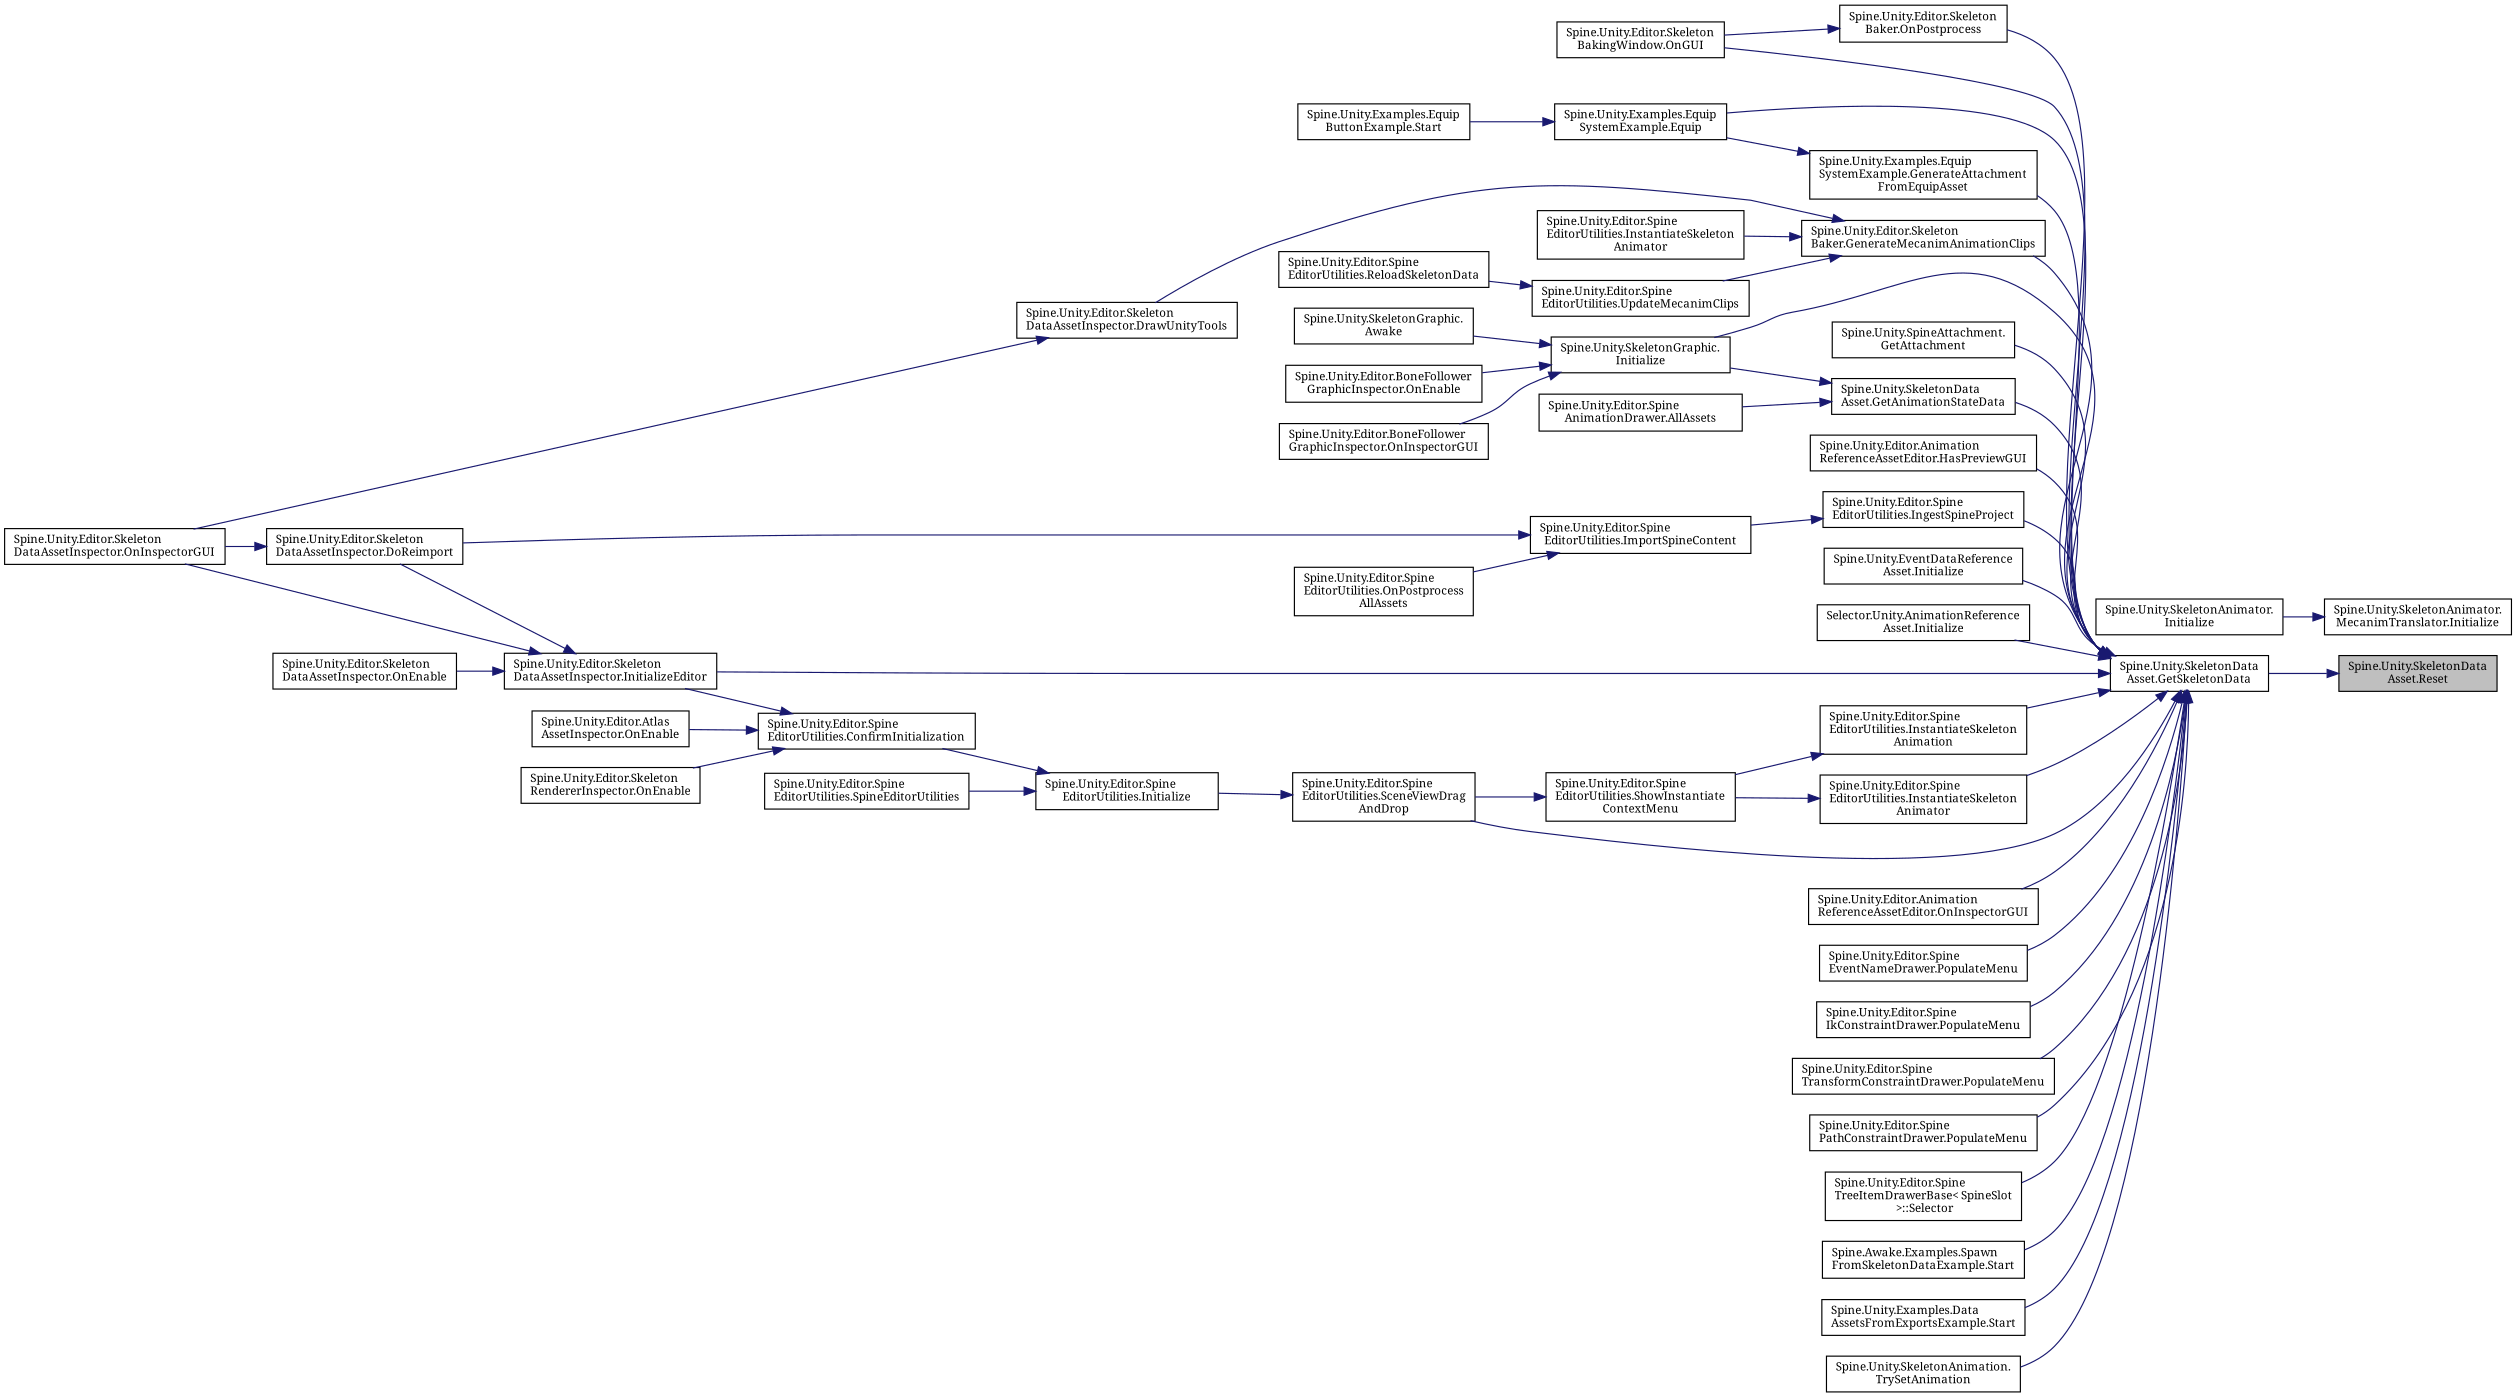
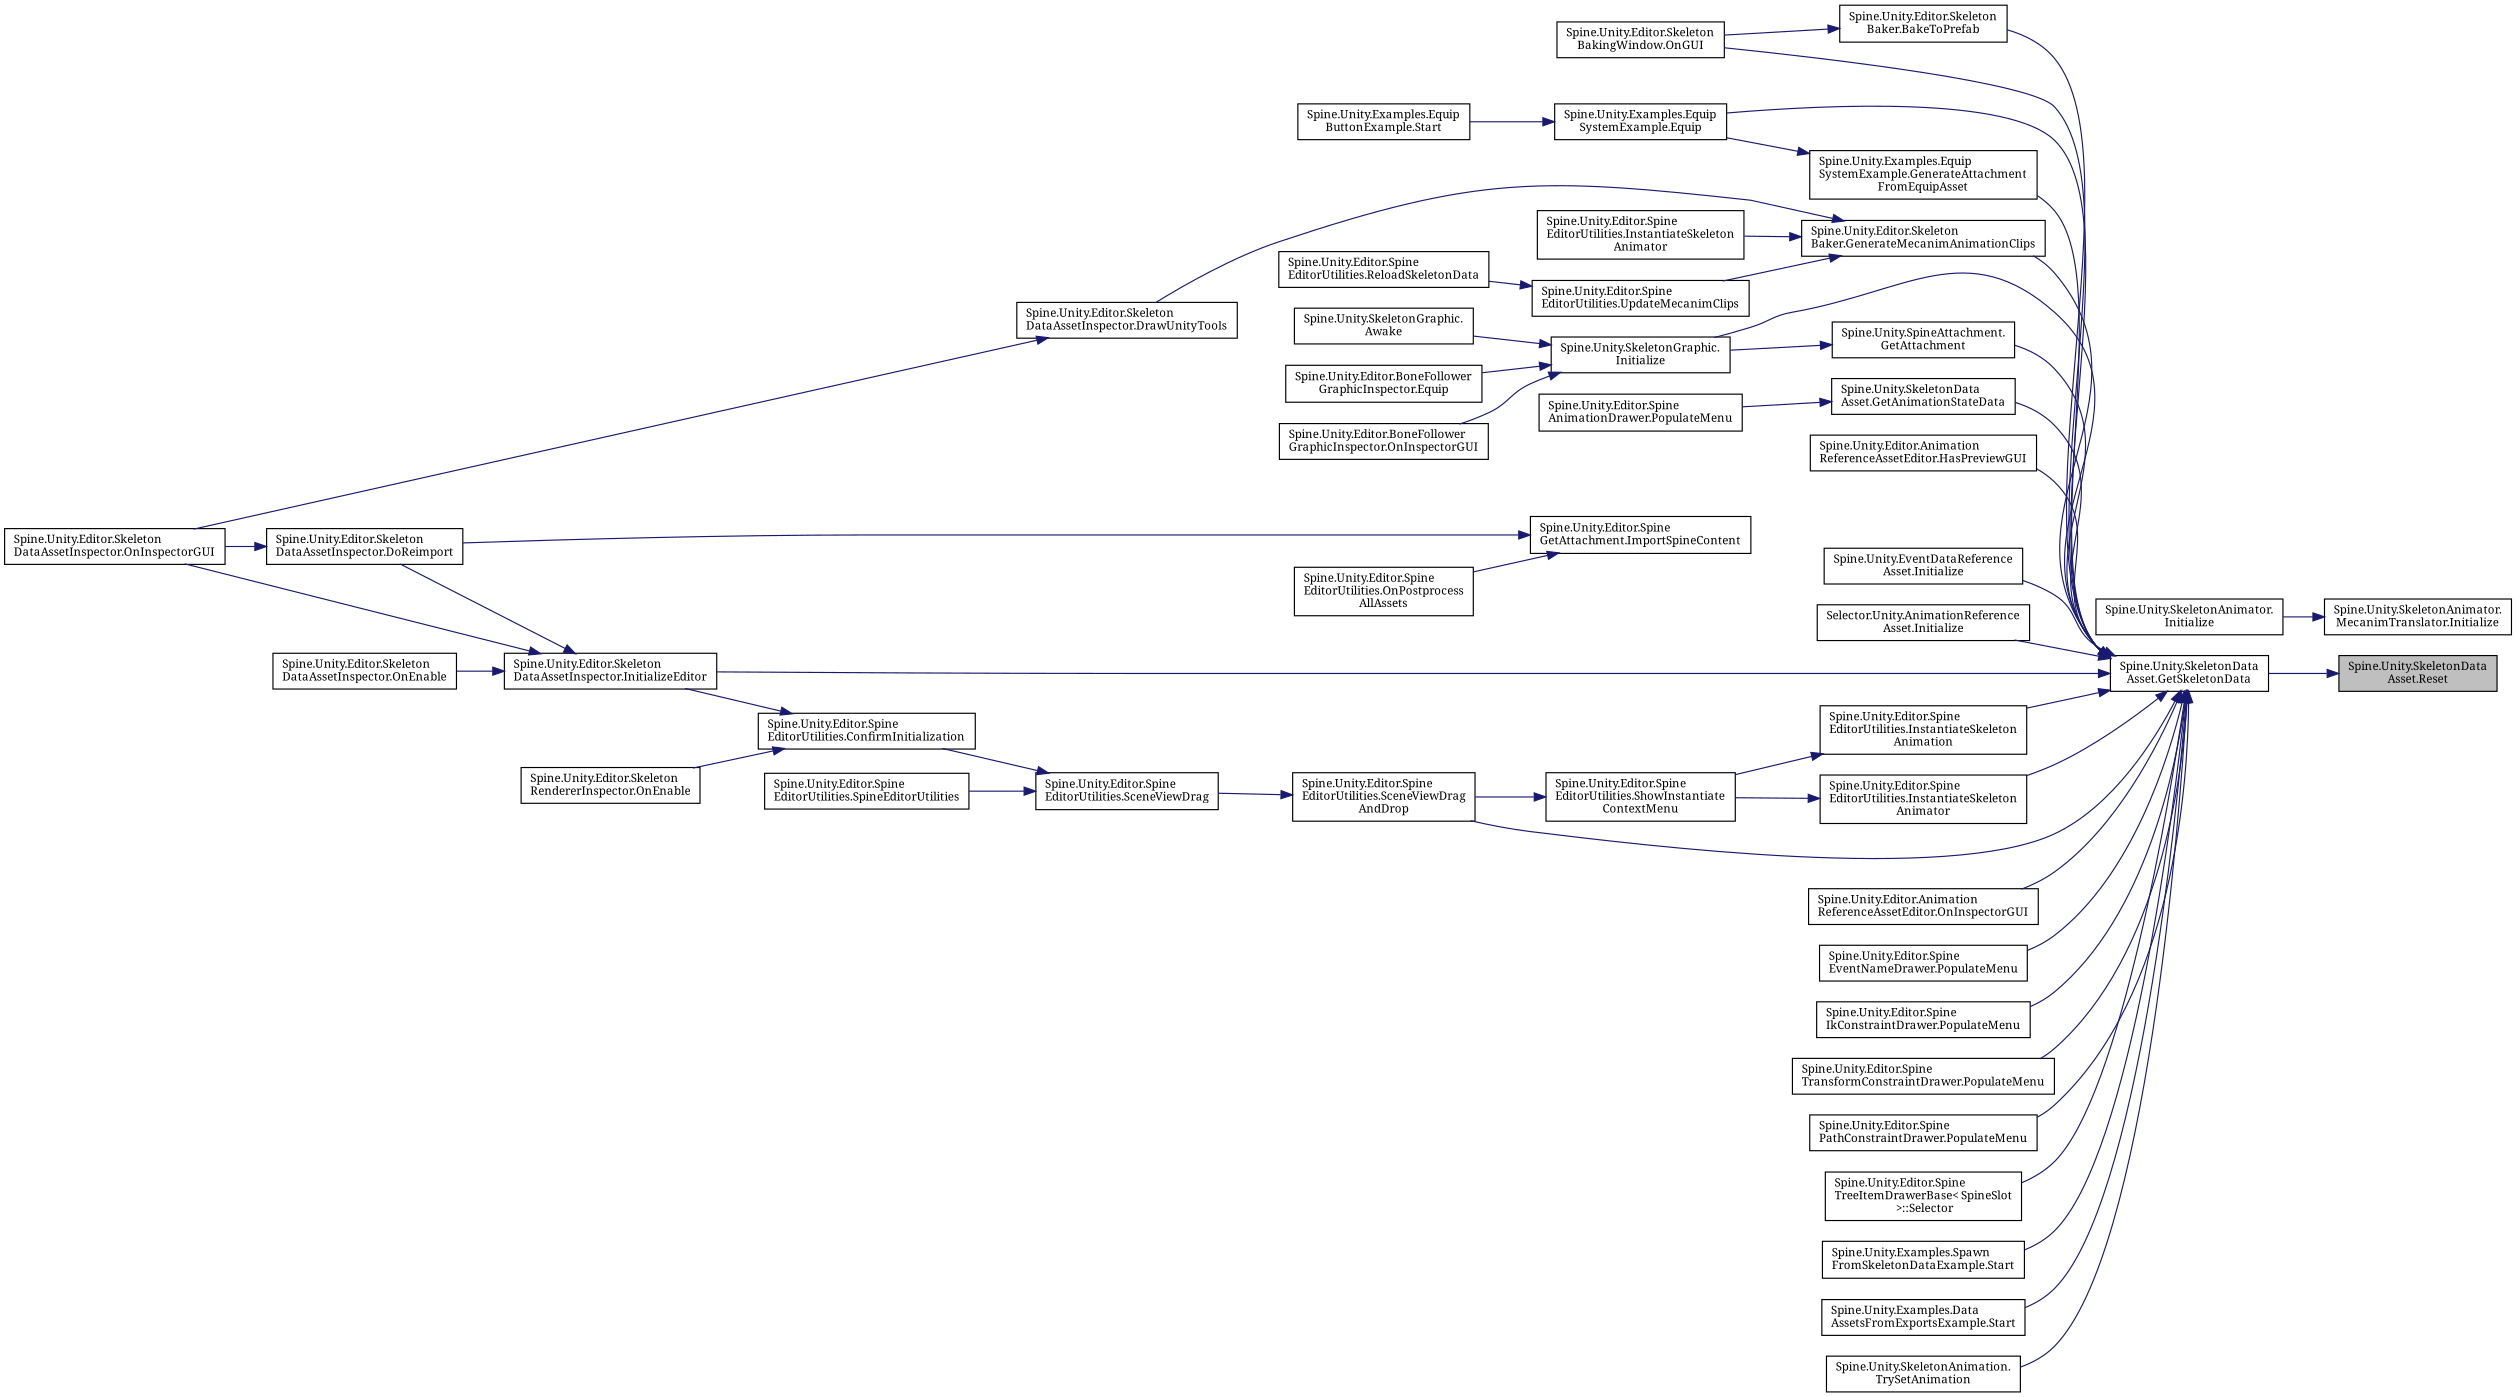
(1923, 24) -> (1923, 24)
(1775, 375) -> (1775, 348)
(1384, 384) -> (1384, 384)
(1641, 413) -> (1641, 413)
(1923, 510) -> none
(1641, 535) -> (1641, 535)
(611, 729) -> none
(1127, 791) -> (1127, 791)
(1923, 1260) -> (1923, 1260)
